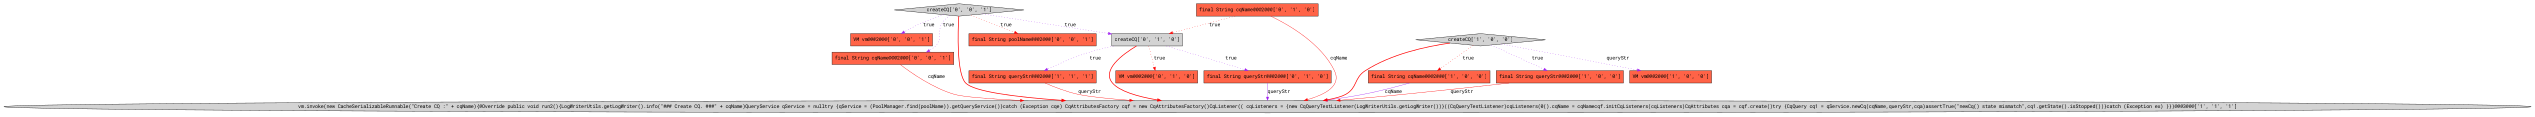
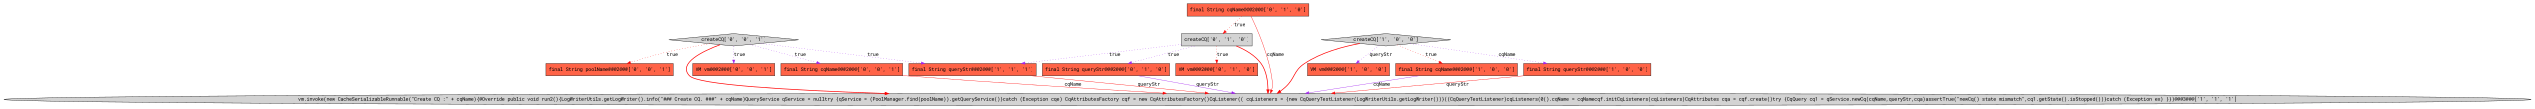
(1045, 24) -> (841, 53)
(1538, 58) -> (1507, 55)
